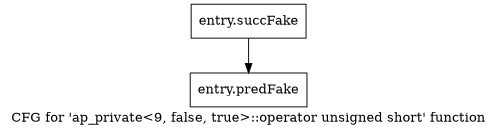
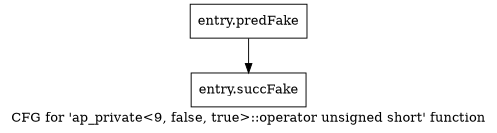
(249, 51) -> (249, 51)
